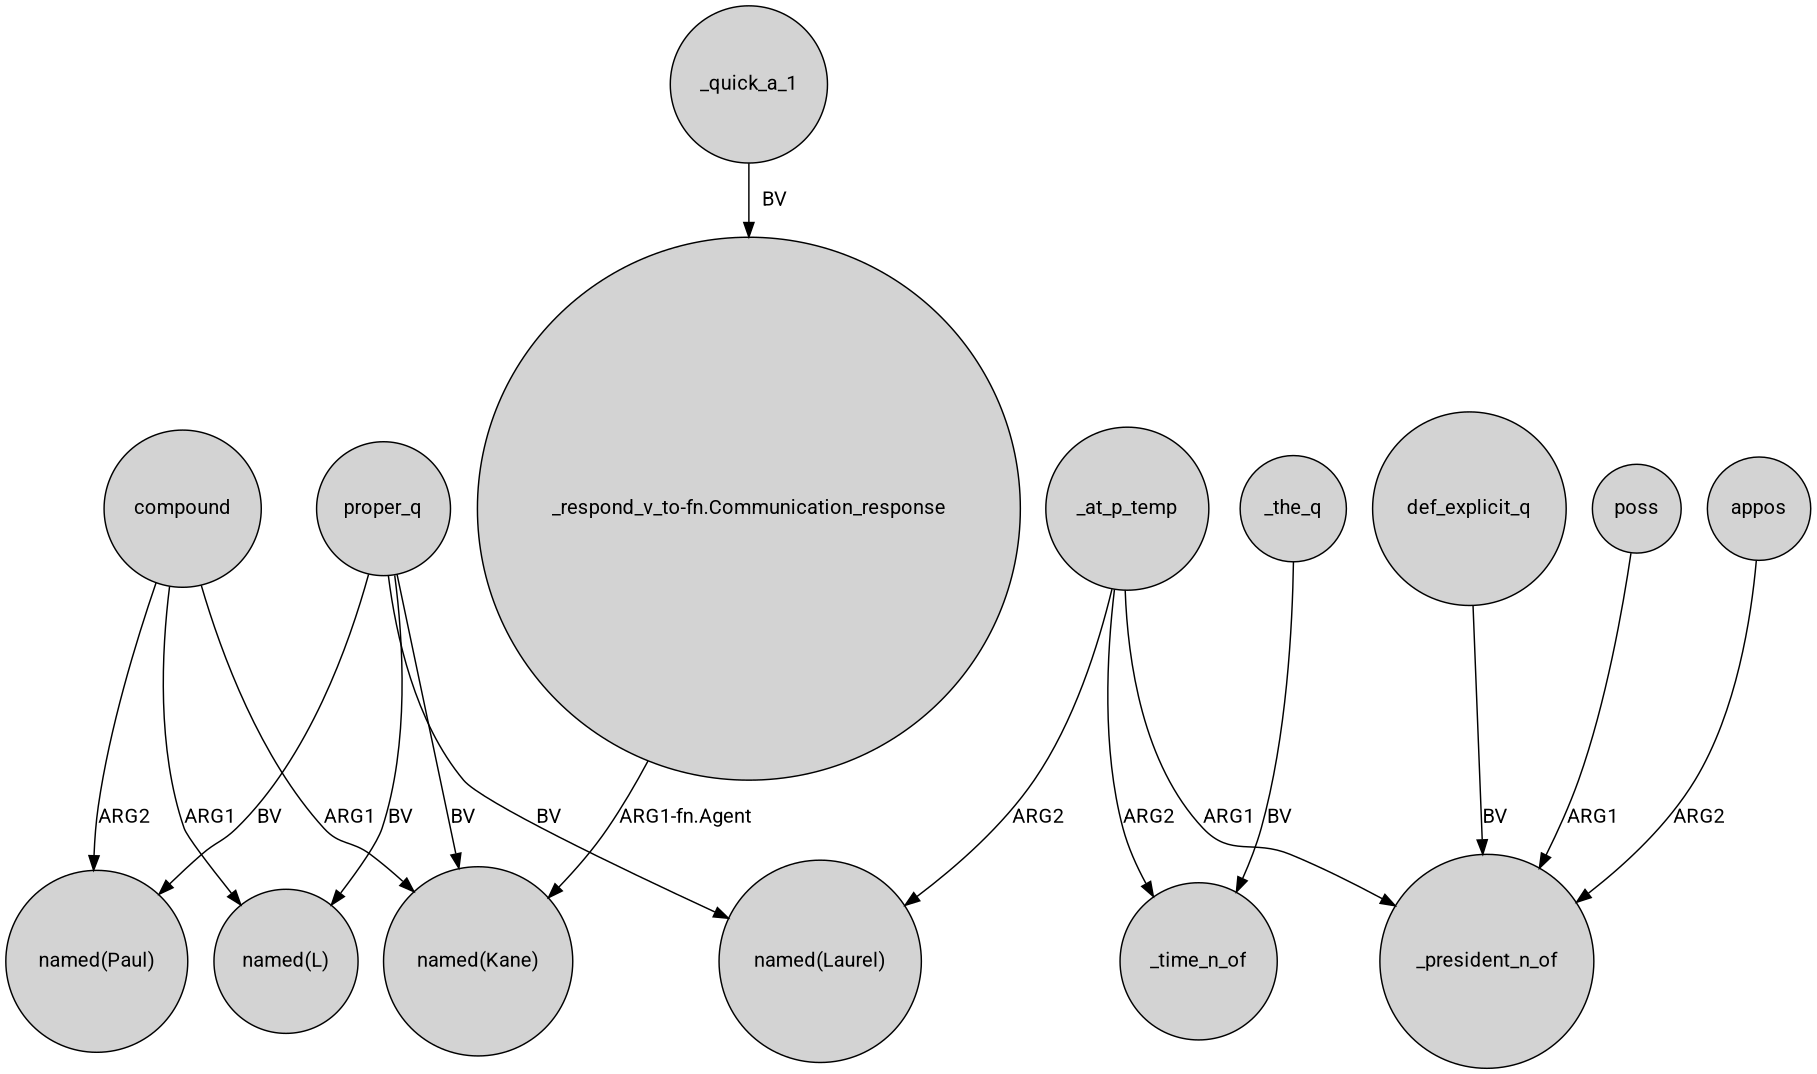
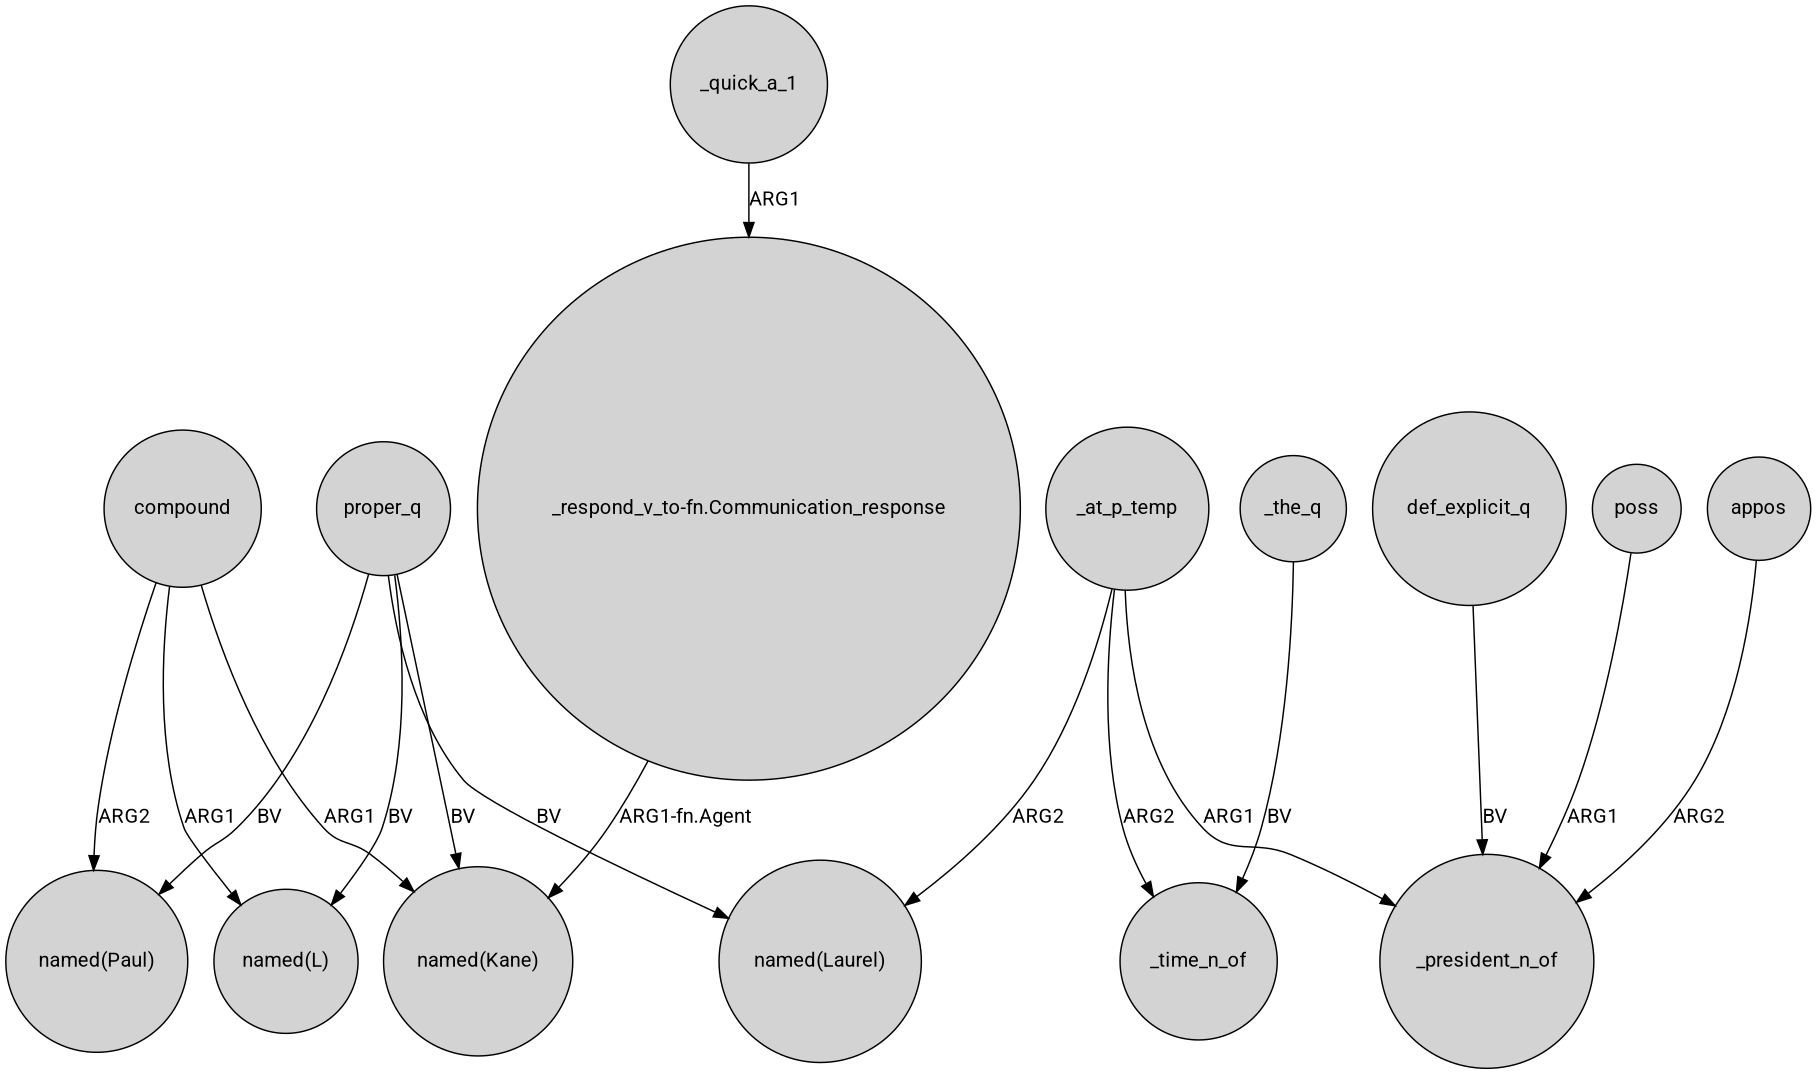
(775, 200) -> (775, 200)
